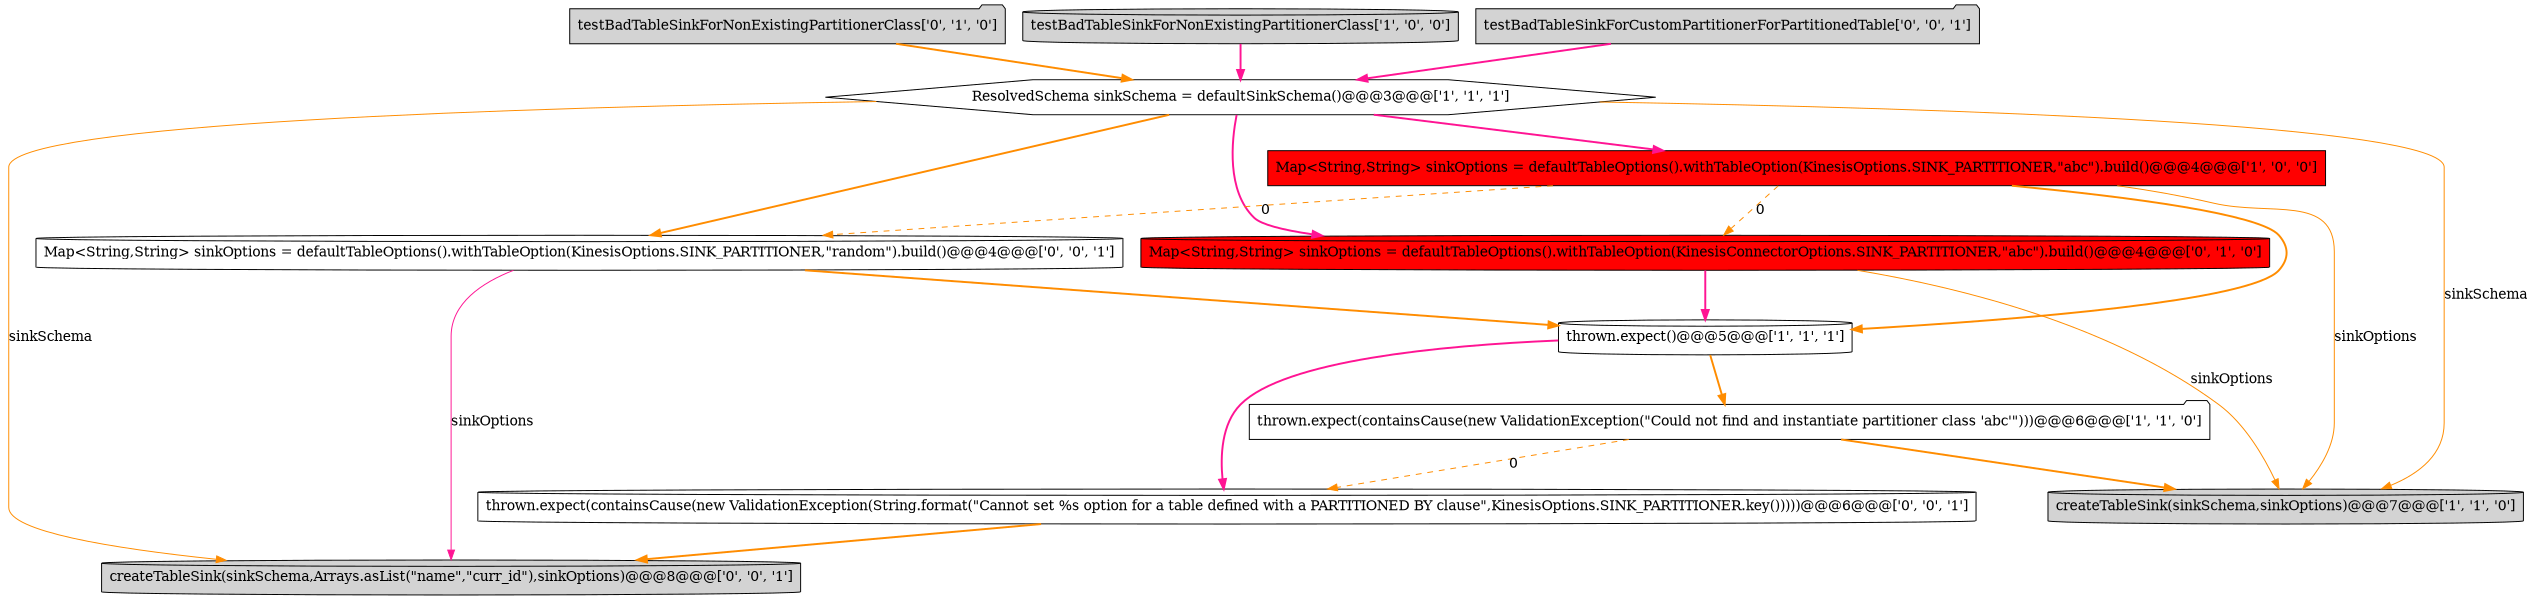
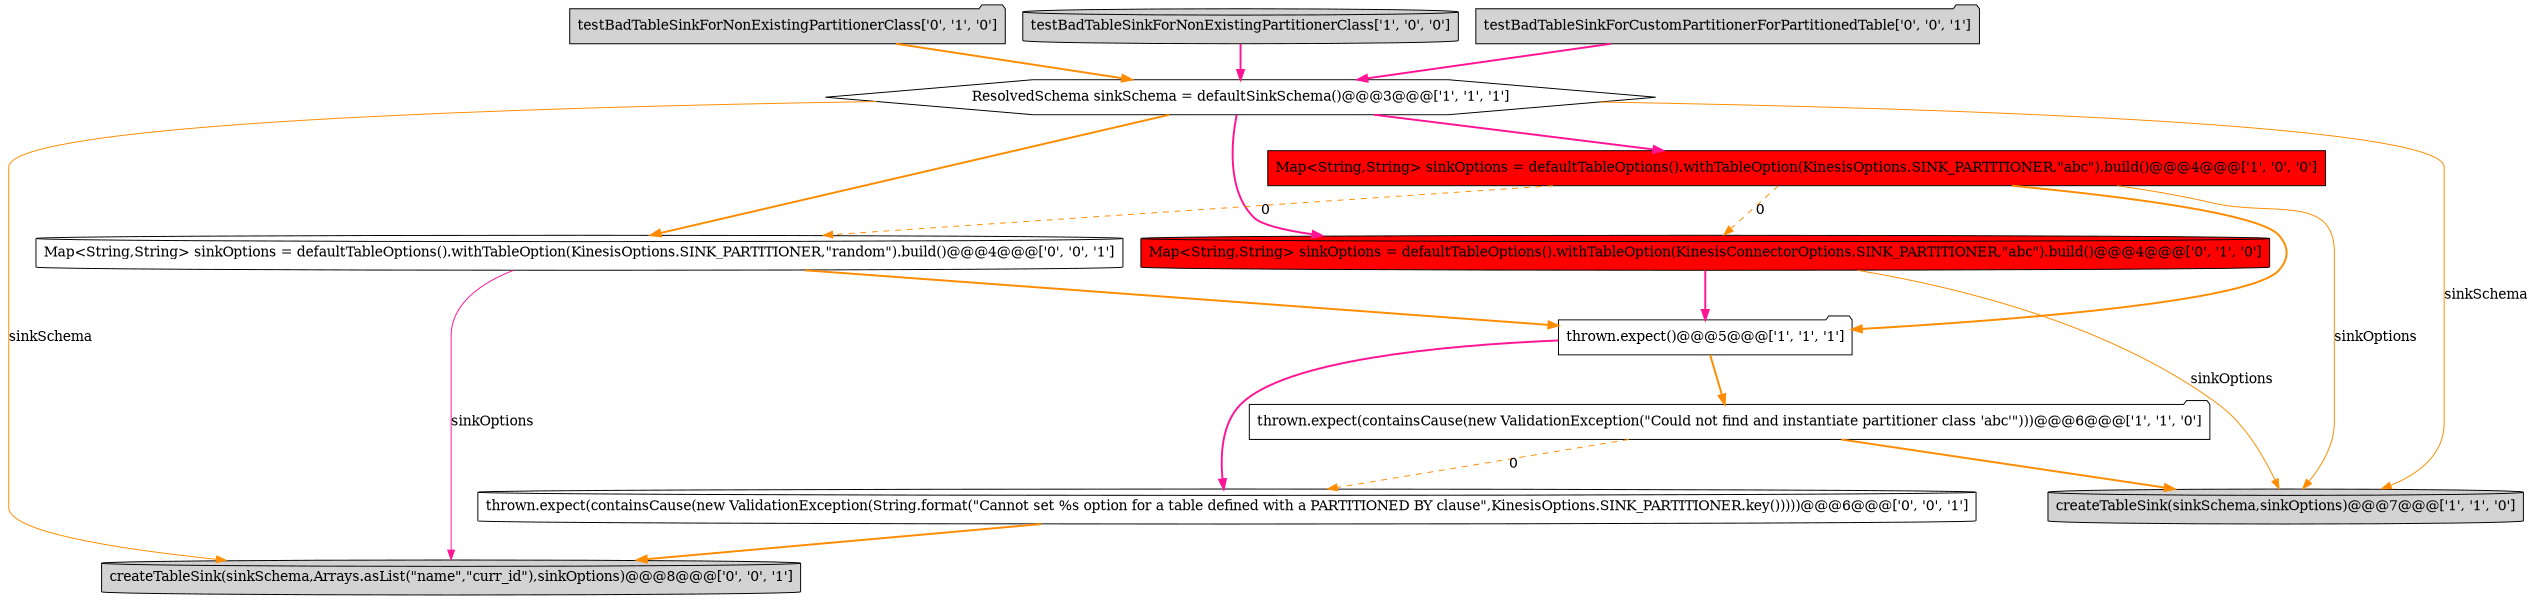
(1705, 337) -> (1705, 337)
